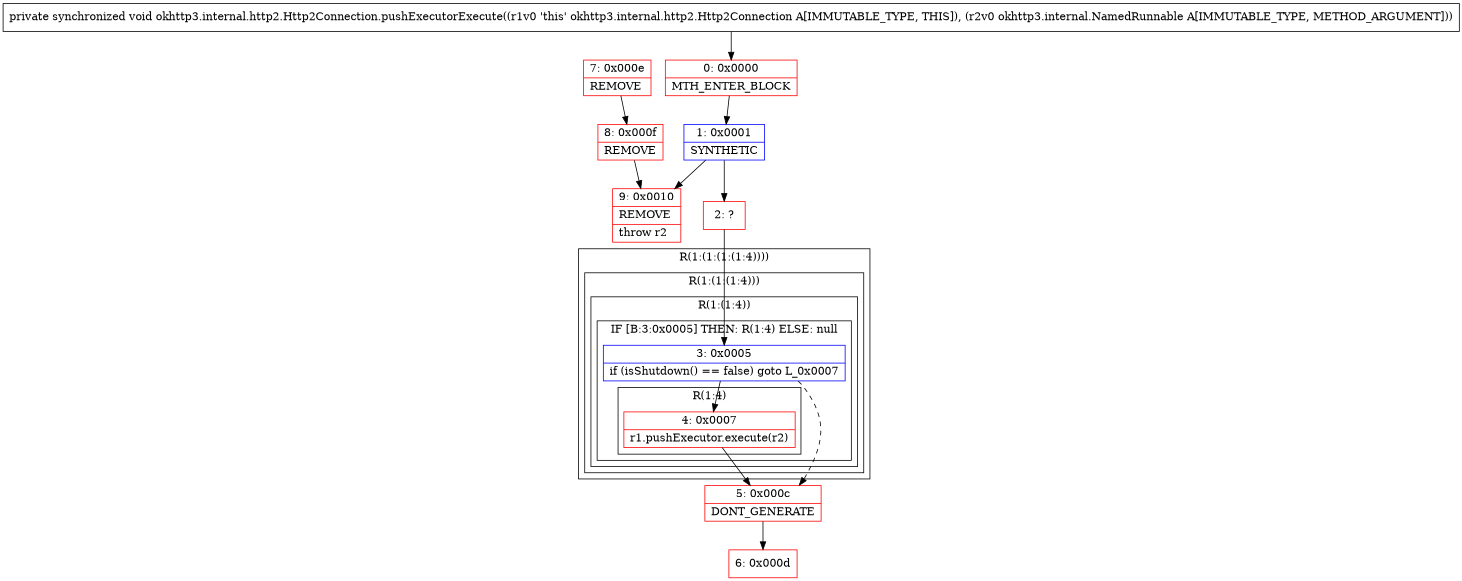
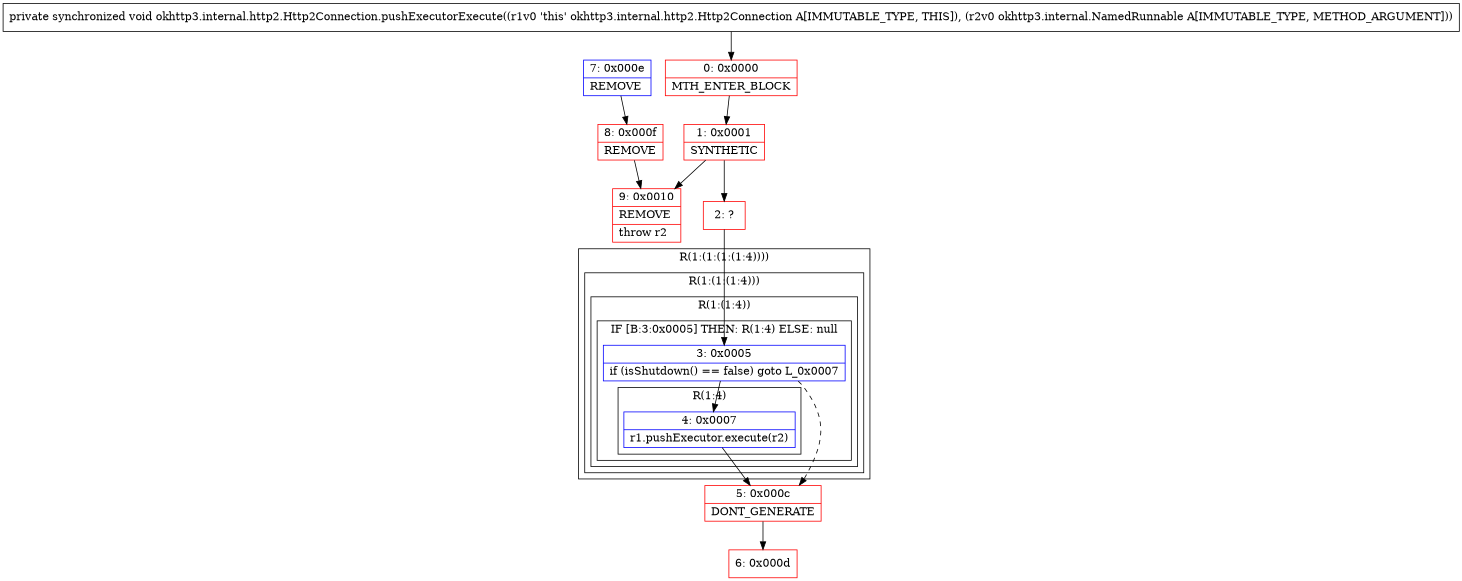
(617, 78) -> (617, 78)
(724, 142) -> (724, 142)
(710, 430) -> (710, 430)
